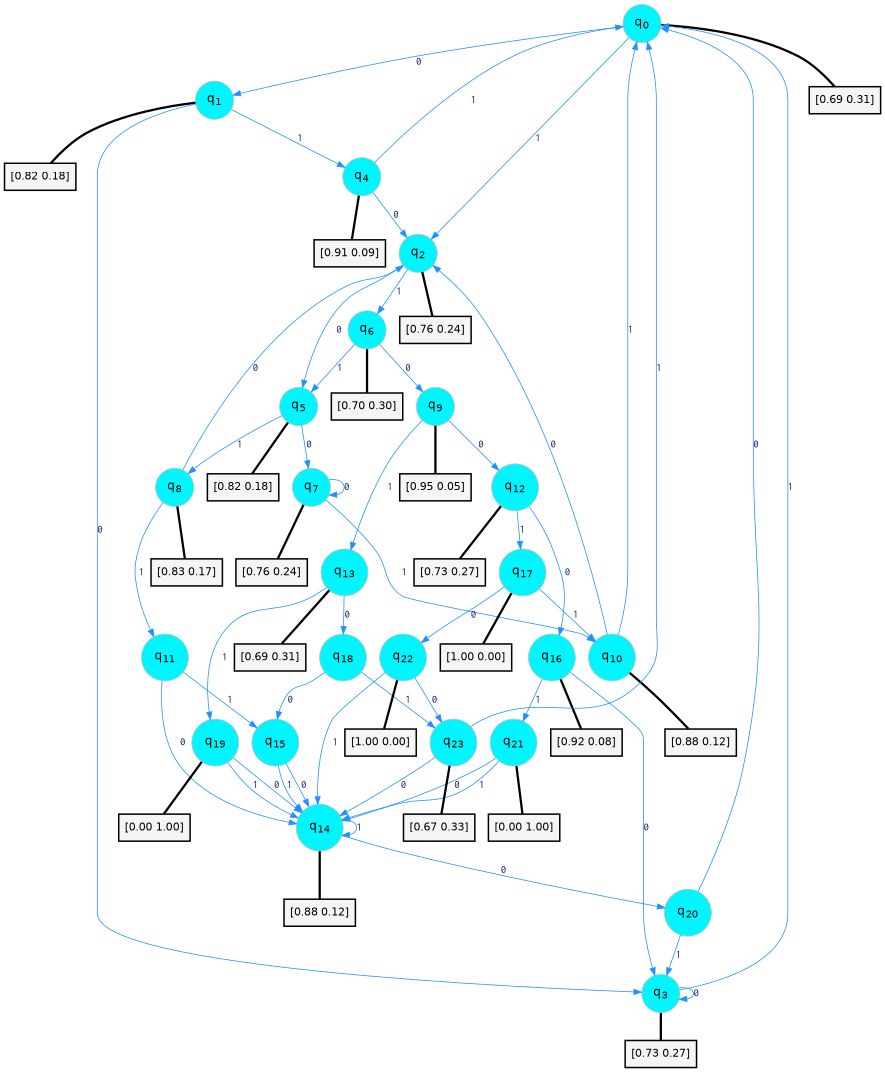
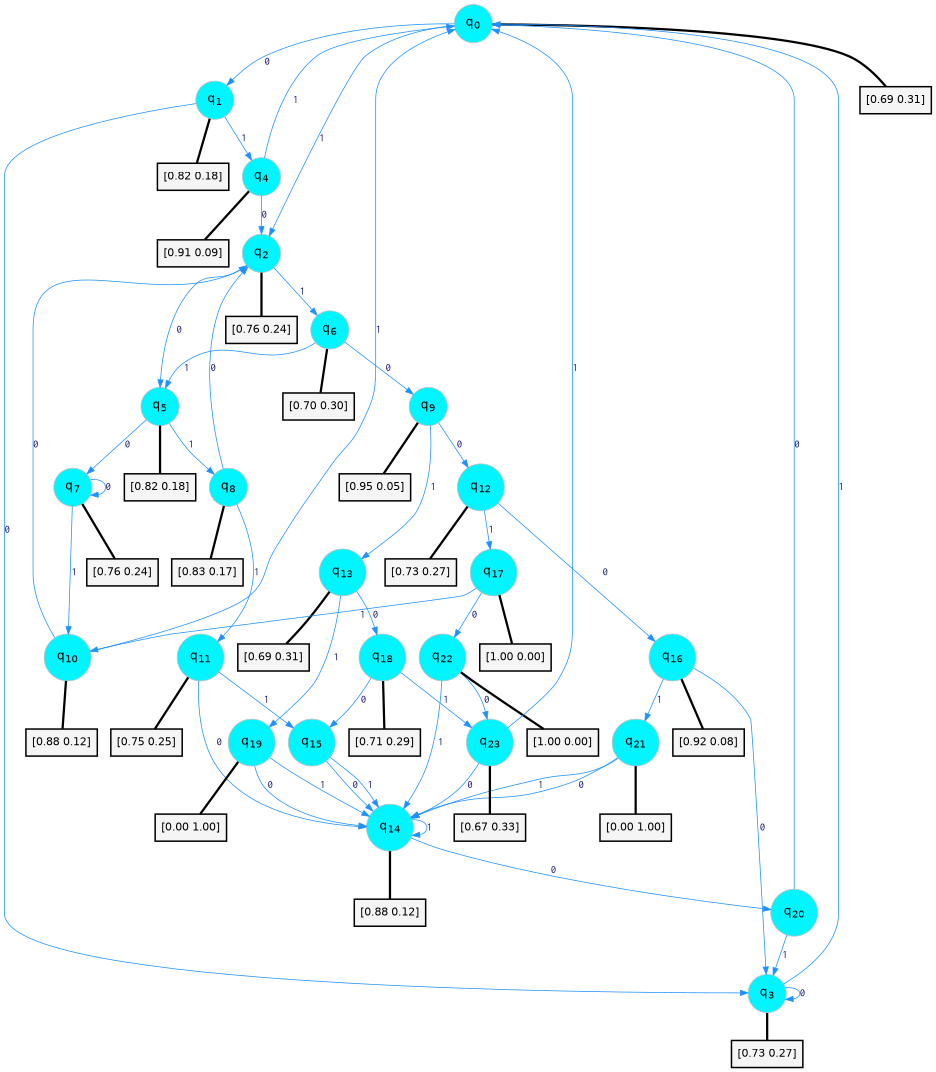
none -> (147, 743)
none -> (385, 743)
